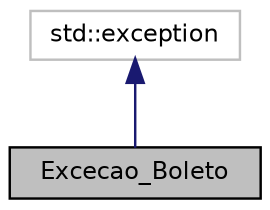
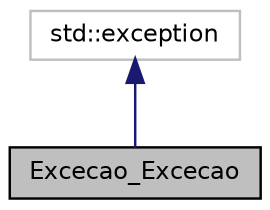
(135, 173) -> (135, 173)
